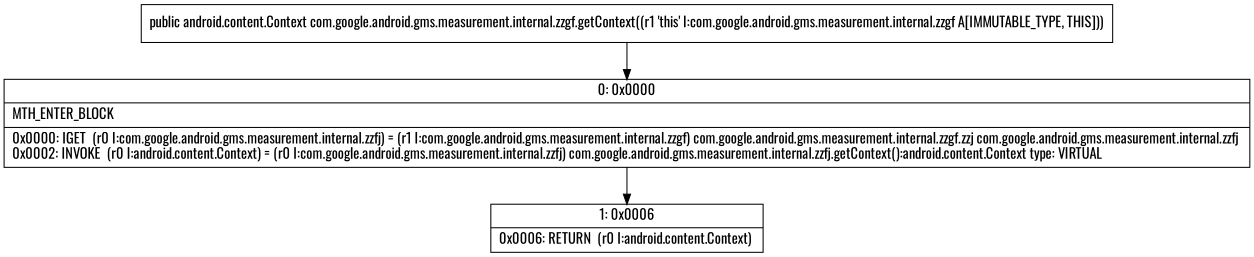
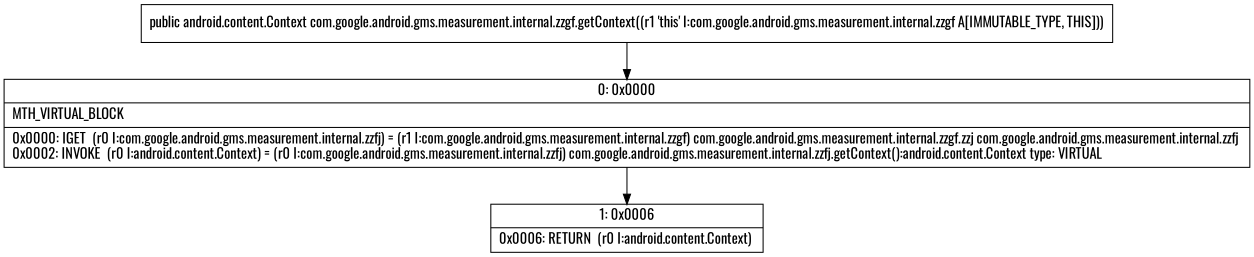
(63, 115) -> (68, 115)
